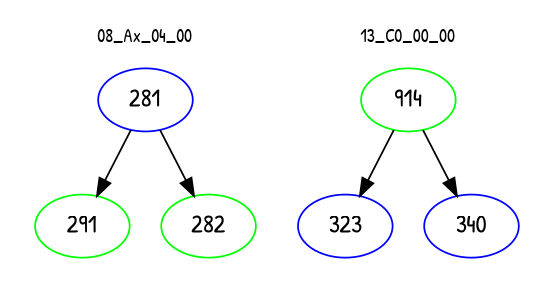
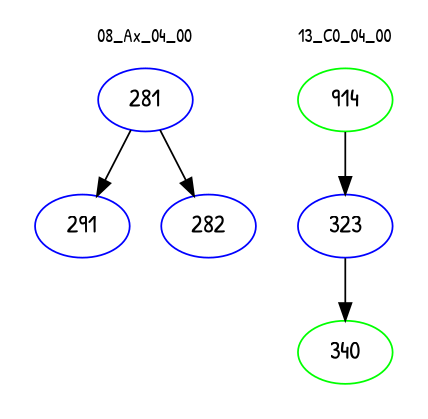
(408, 38) -> (345, 38)
(436, 155) -> (345, 281)
(82, 226) -> (82, 226)
(209, 226) -> (209, 226)
(471, 226) -> (345, 352)
